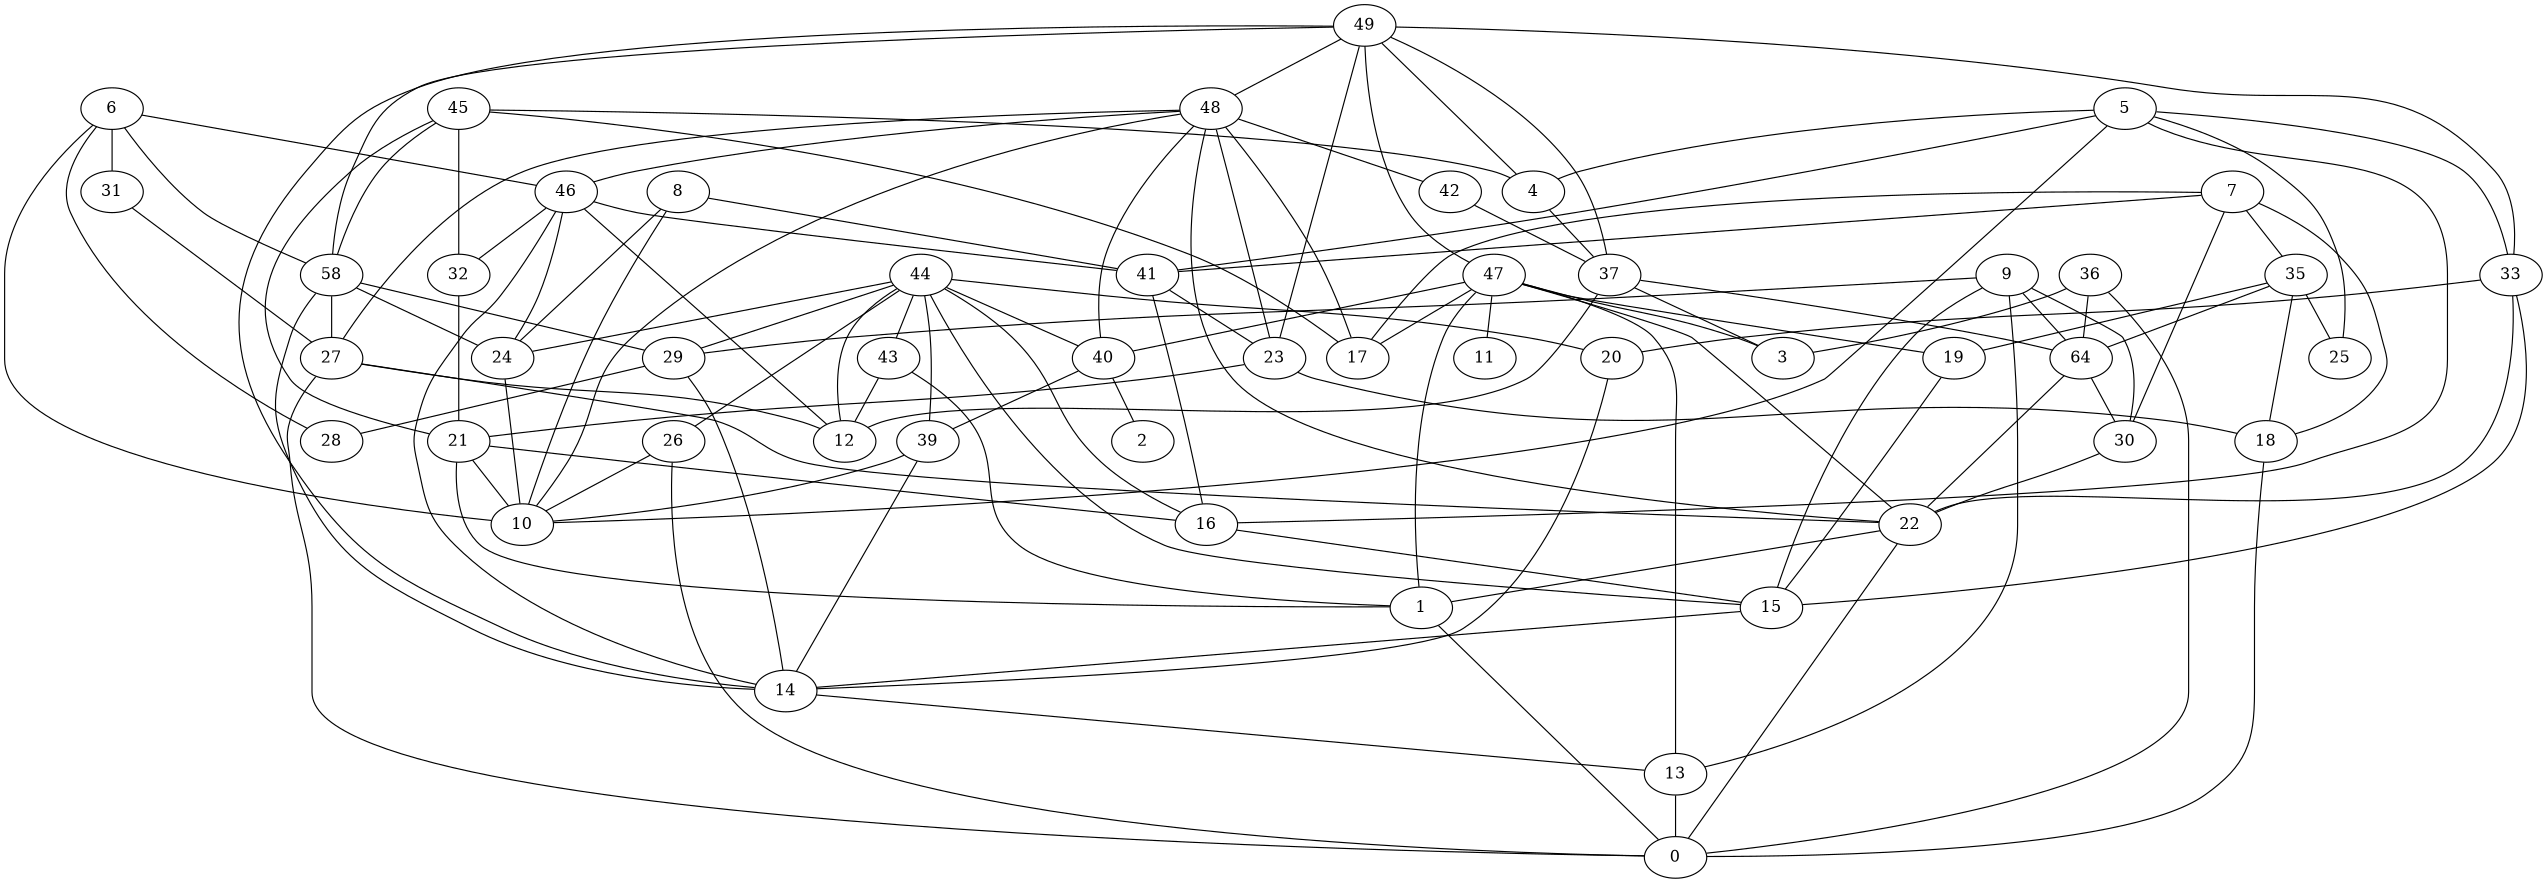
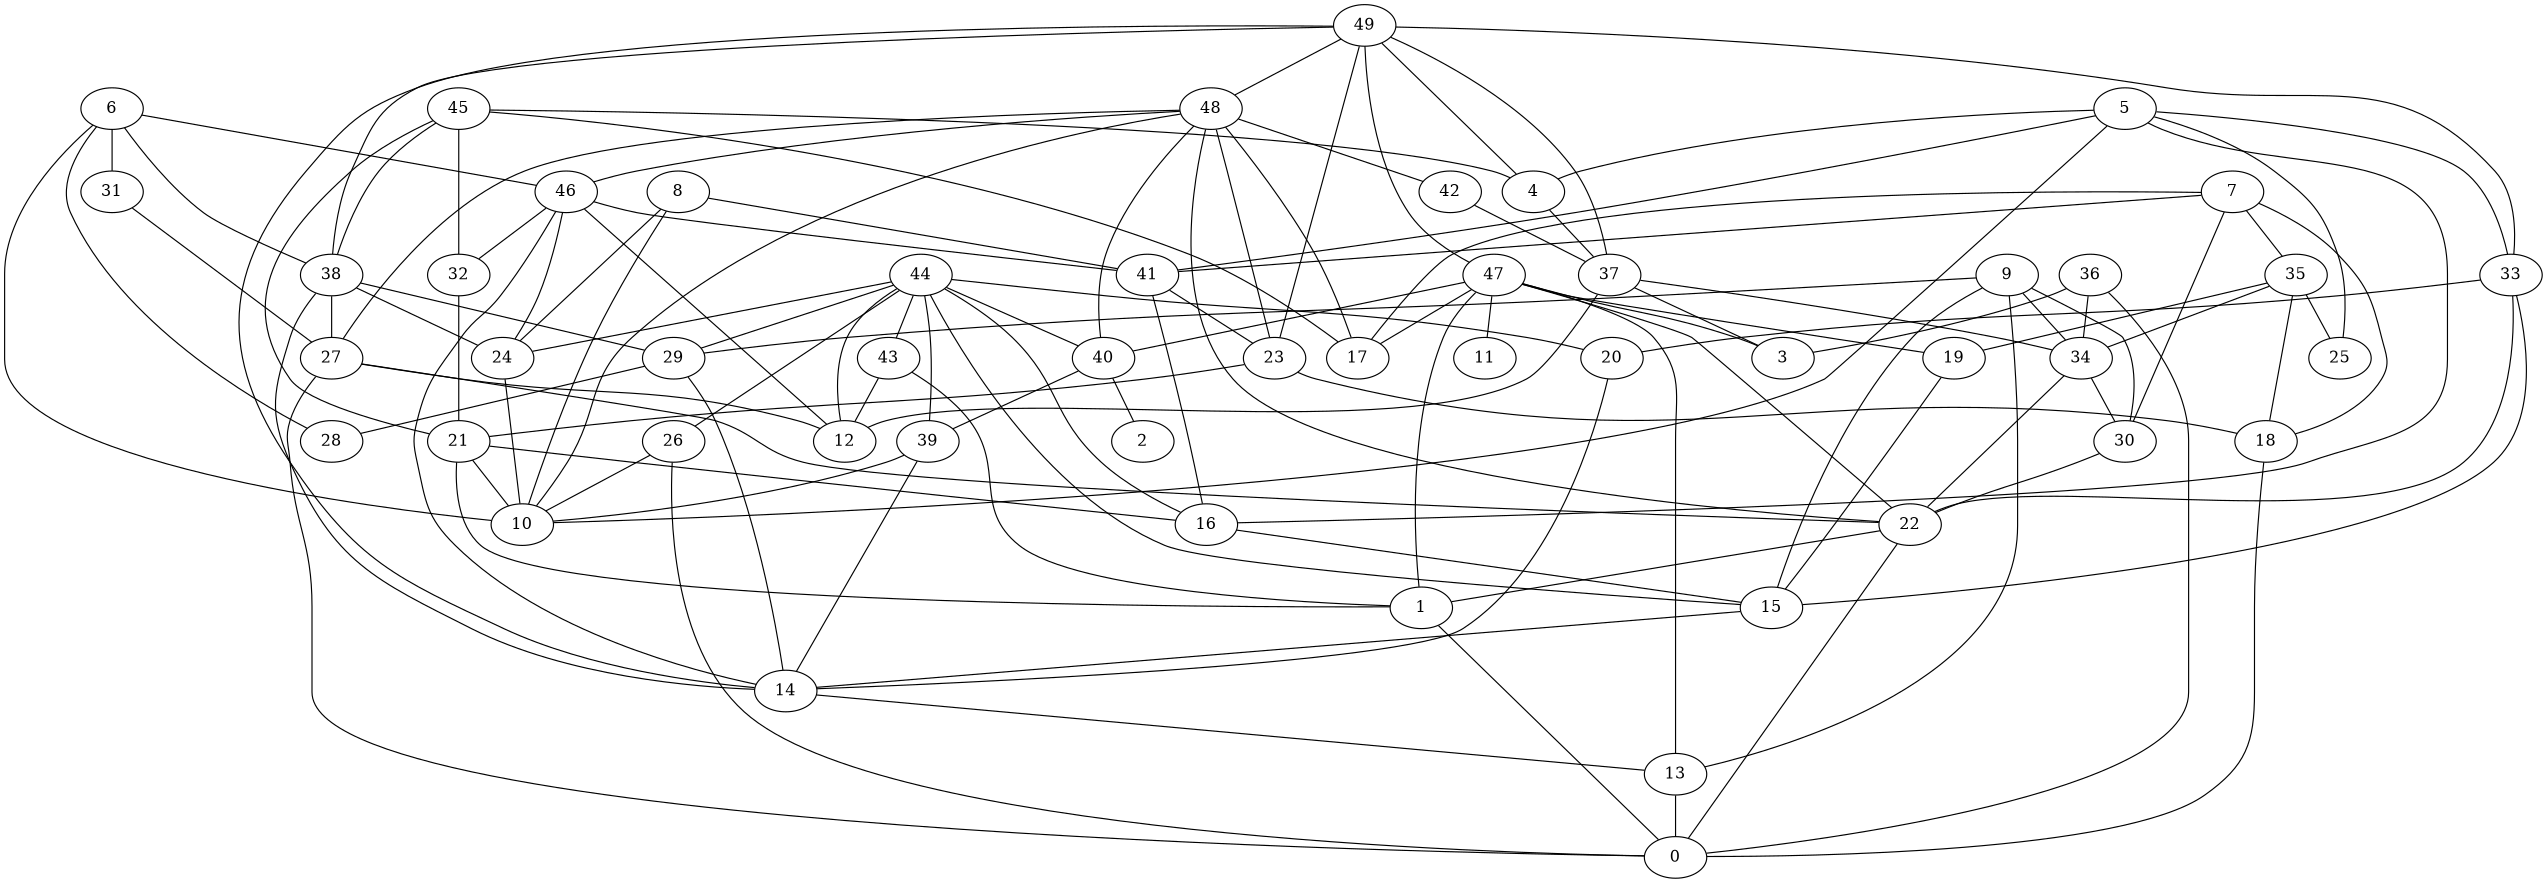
(332, 275) -> (332, 275)
(2081, 358) -> (2081, 358)
